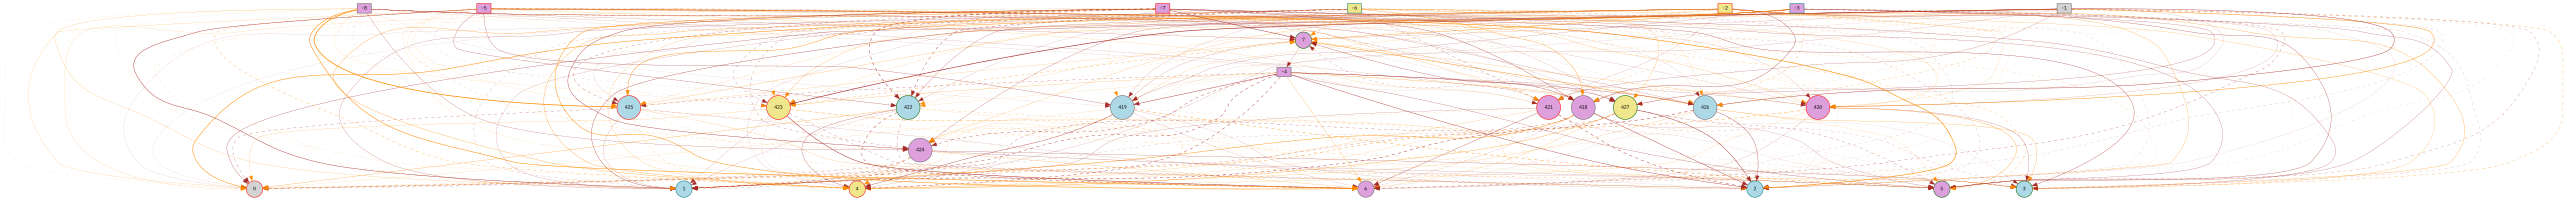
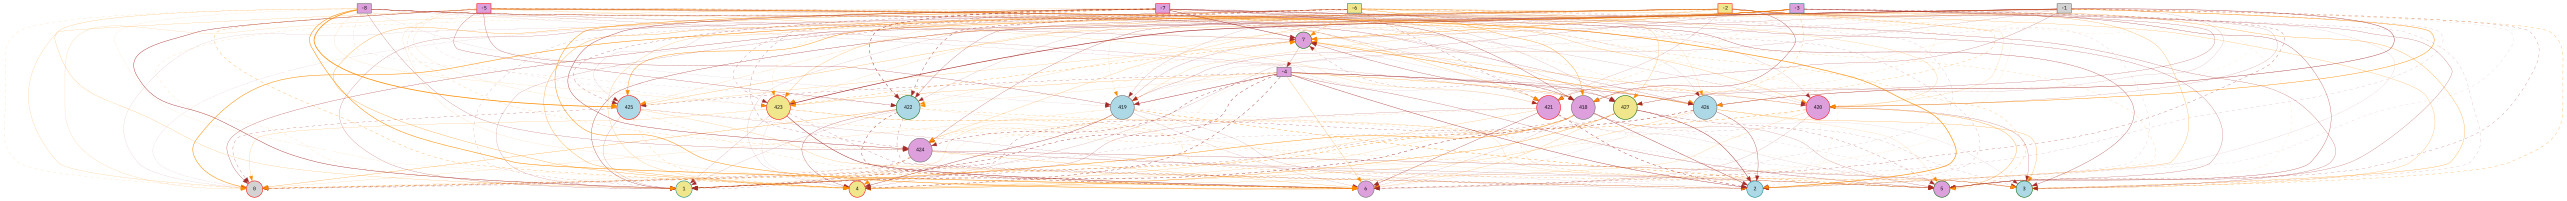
(684, 189) -> (684, 189)
